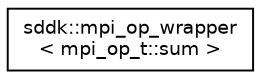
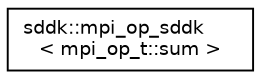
(130, 40) -> (130, 40)
